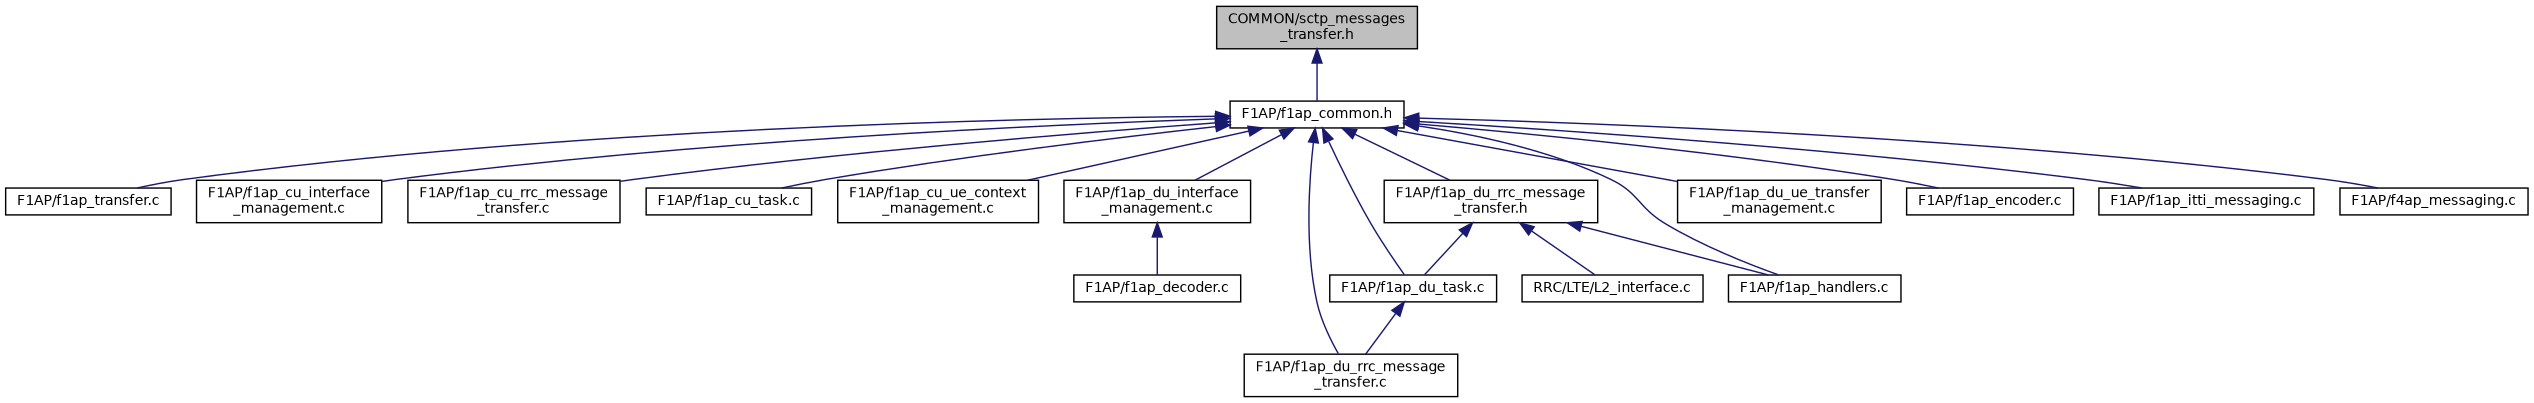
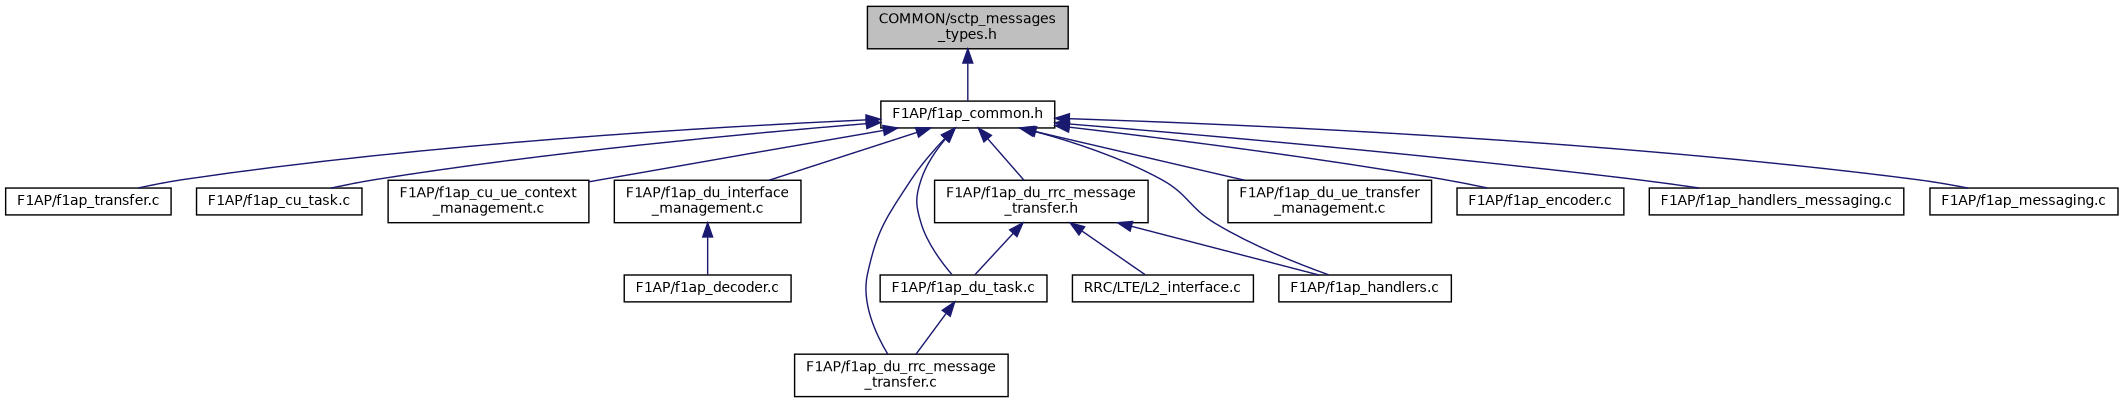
(1317, 28) -> (968, 28)
(289, 201) -> none
(514, 201) -> none
(2206, 201) -> (1777, 201)
(2434, 201) -> (2024, 201)
